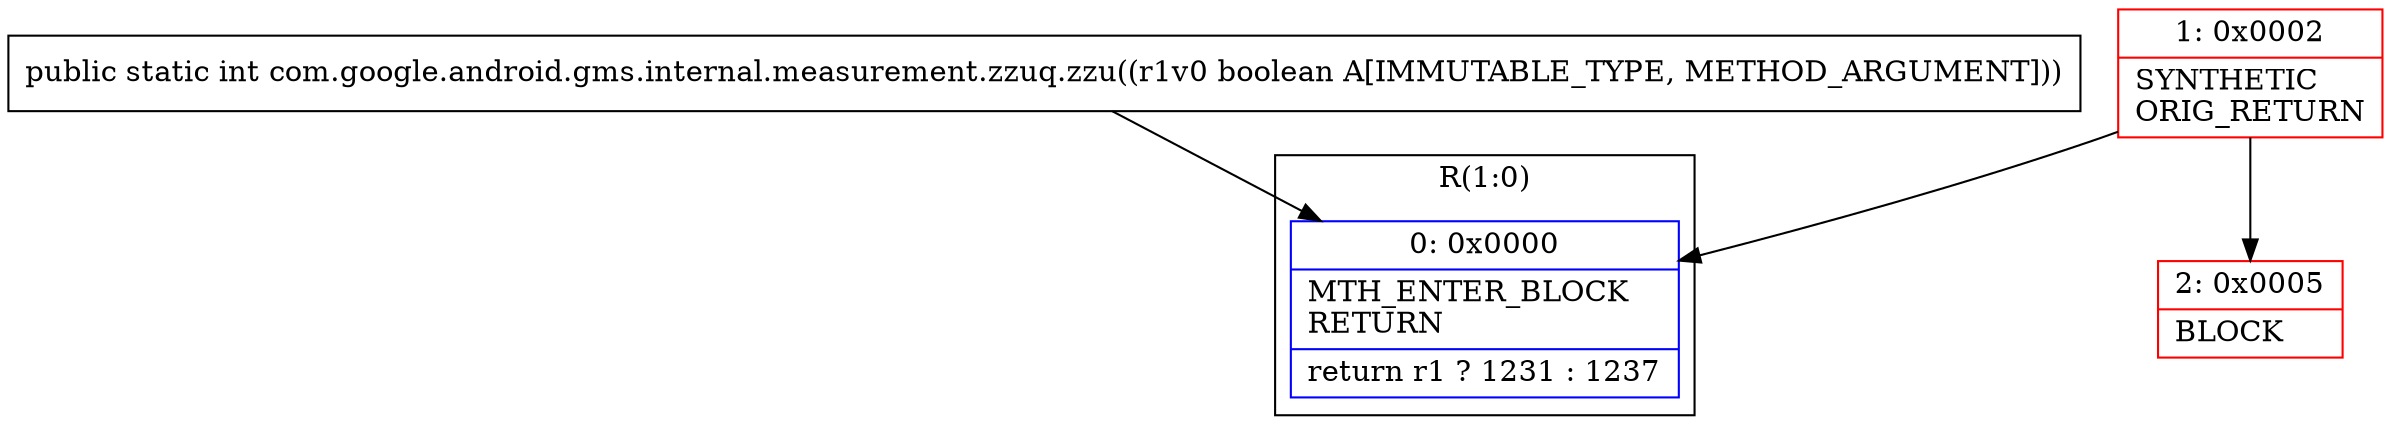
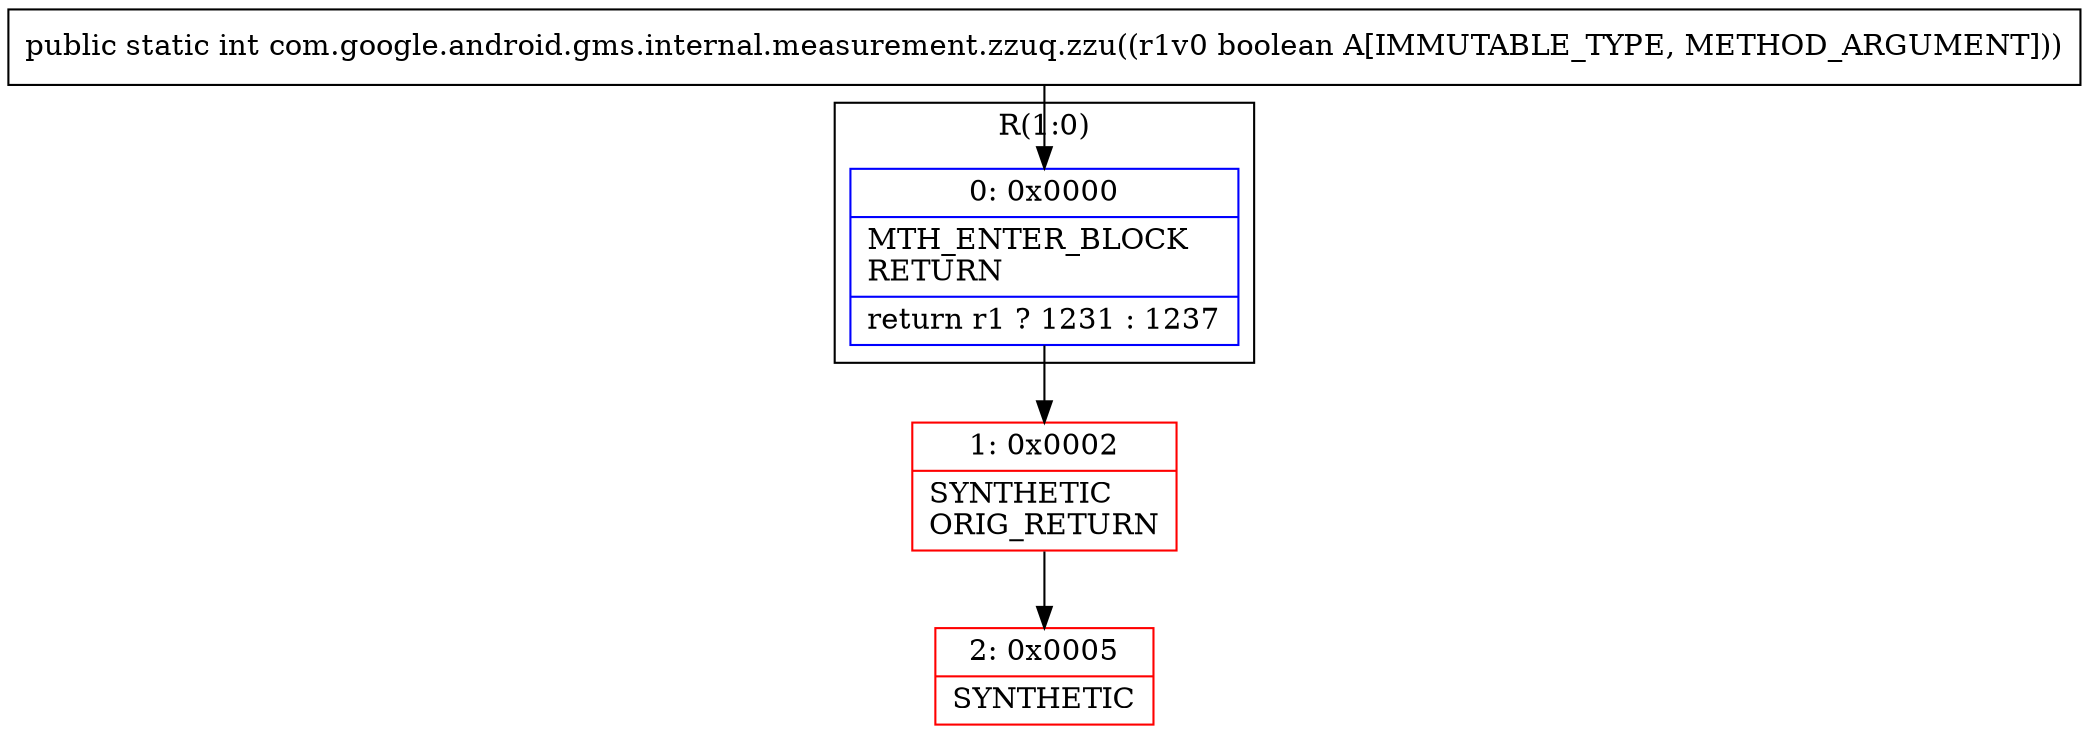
(1910, 198) -> (1044, 376)
(2229, 332) -> (1044, 699)
